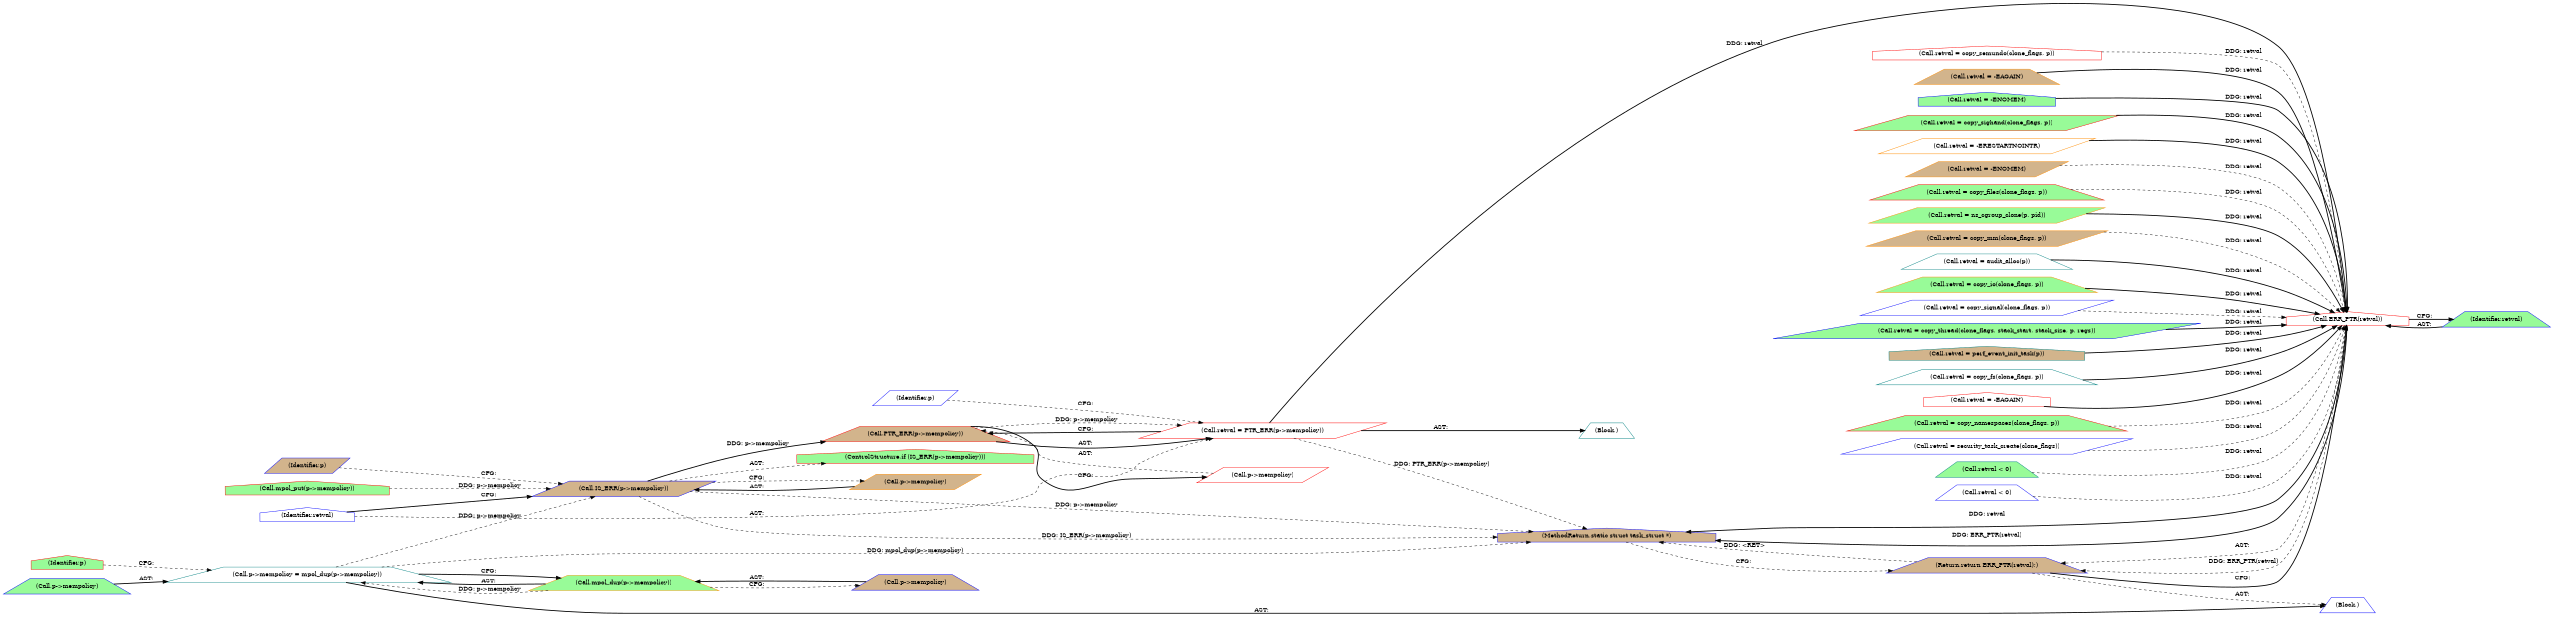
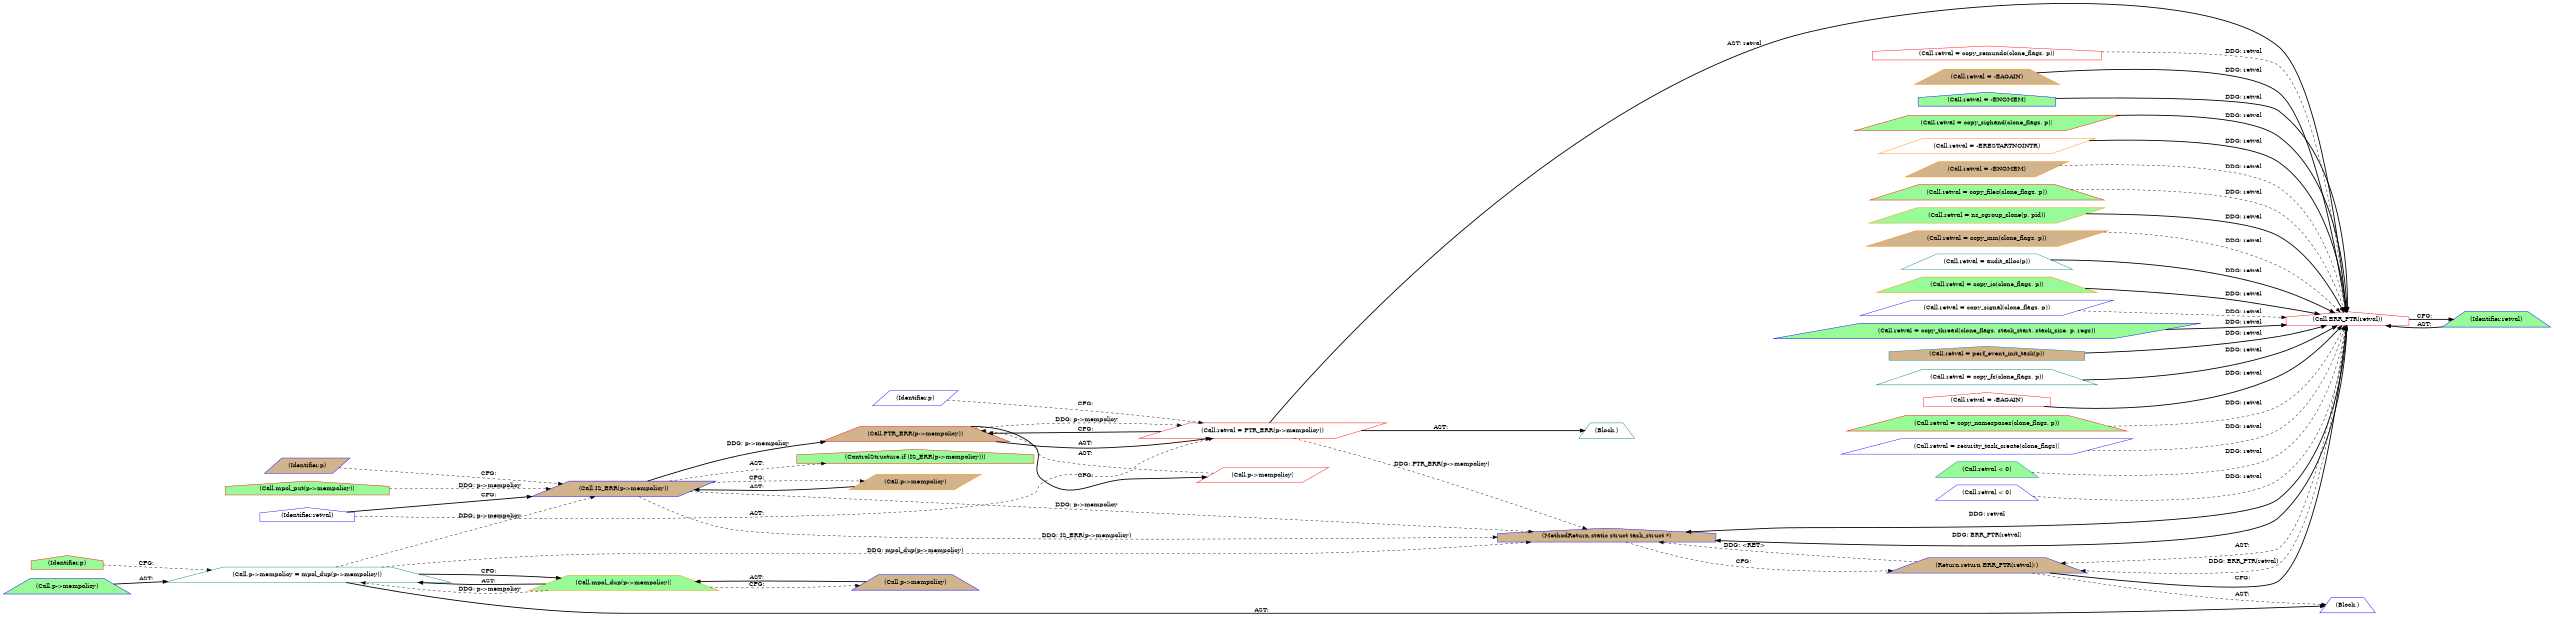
(1744, 44) -> (1744, 44)
